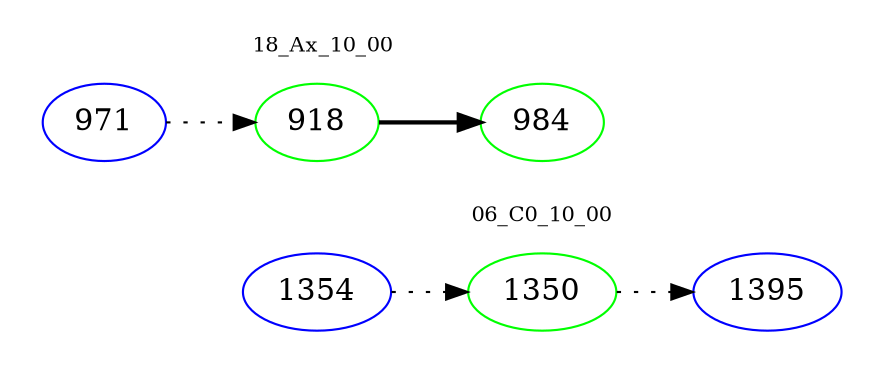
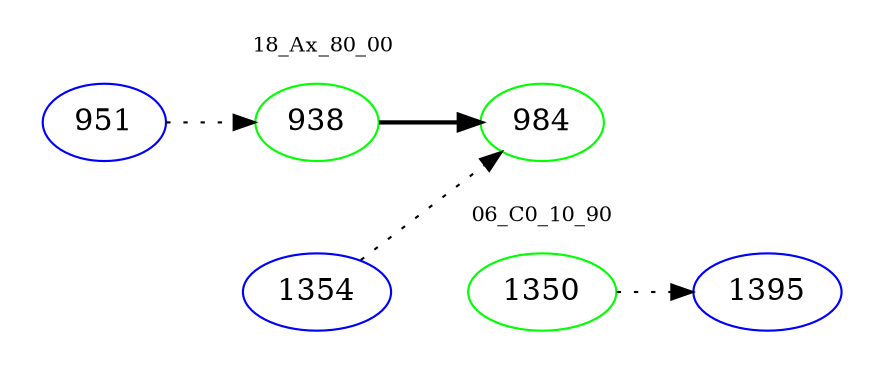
(323, 46) -> (323, 46)
(104, 122) -> (104, 122)
(317, 122) -> (317, 122)
(542, 216) -> (542, 216)
(419, 292) -> (422, 213)
